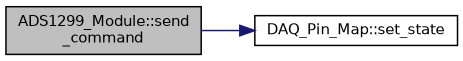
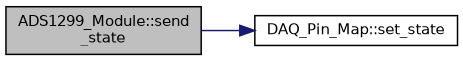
(104, 31) -> (104, 31)
